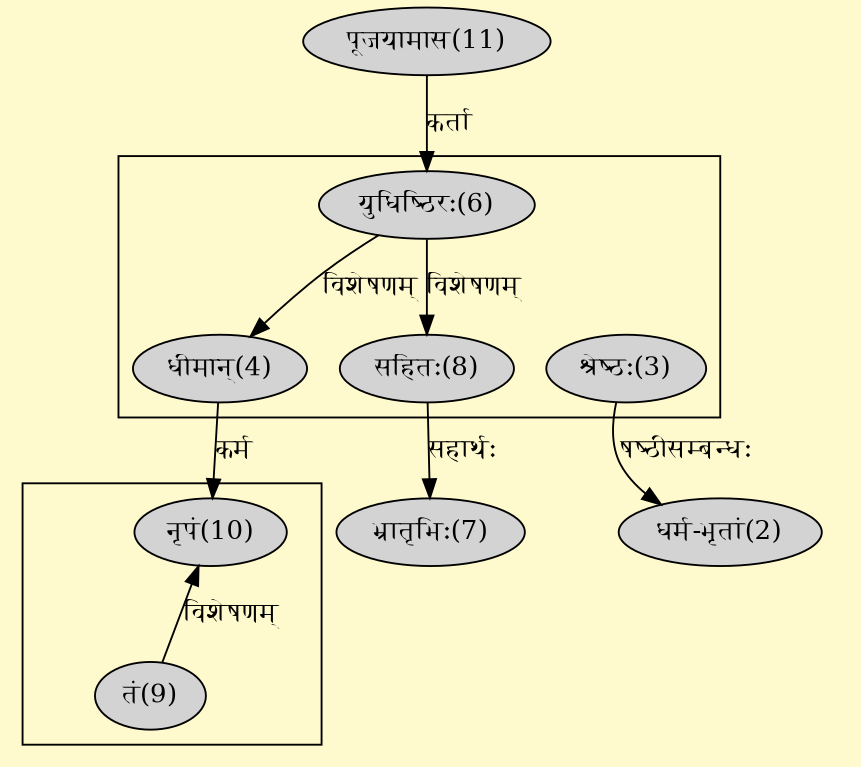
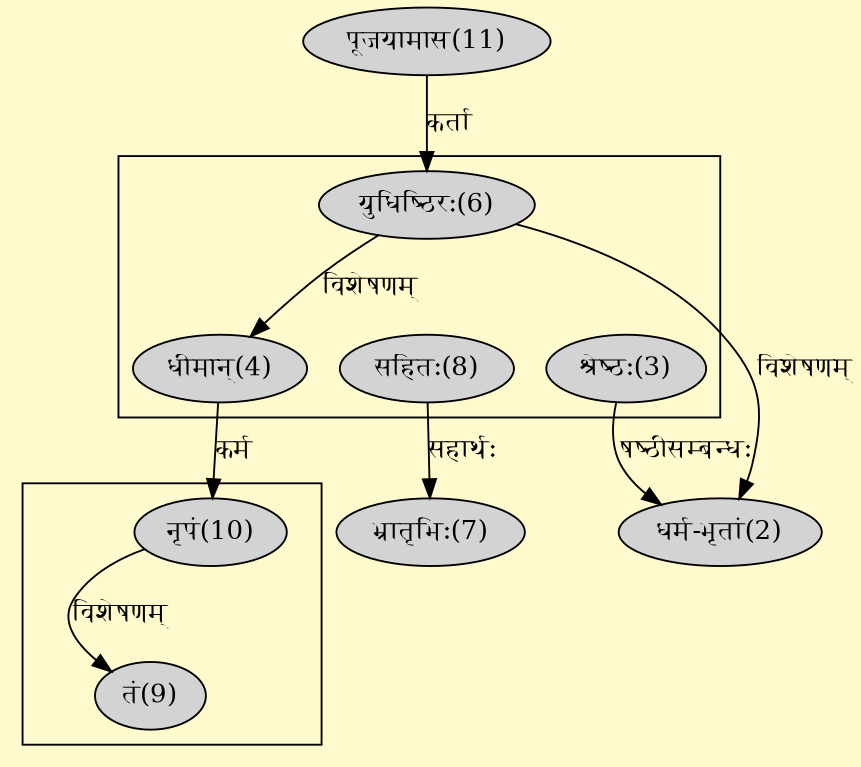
(427, 277) -> (693, 307)
(177, 623) -> (79, 592)
